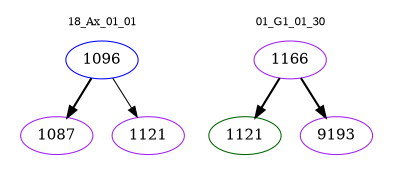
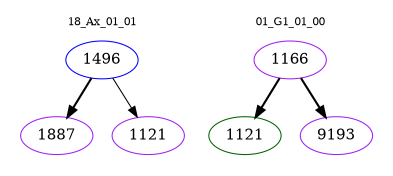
(291, 23) -> (291, 23)
(102, 60) -> (102, 60)
(57, 136) -> (57, 136)
